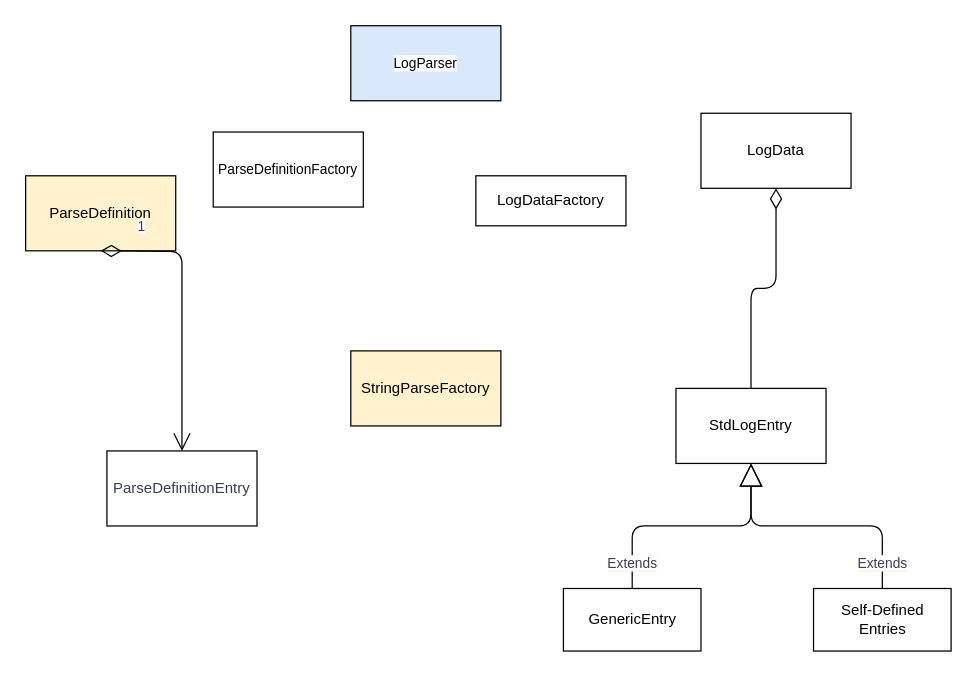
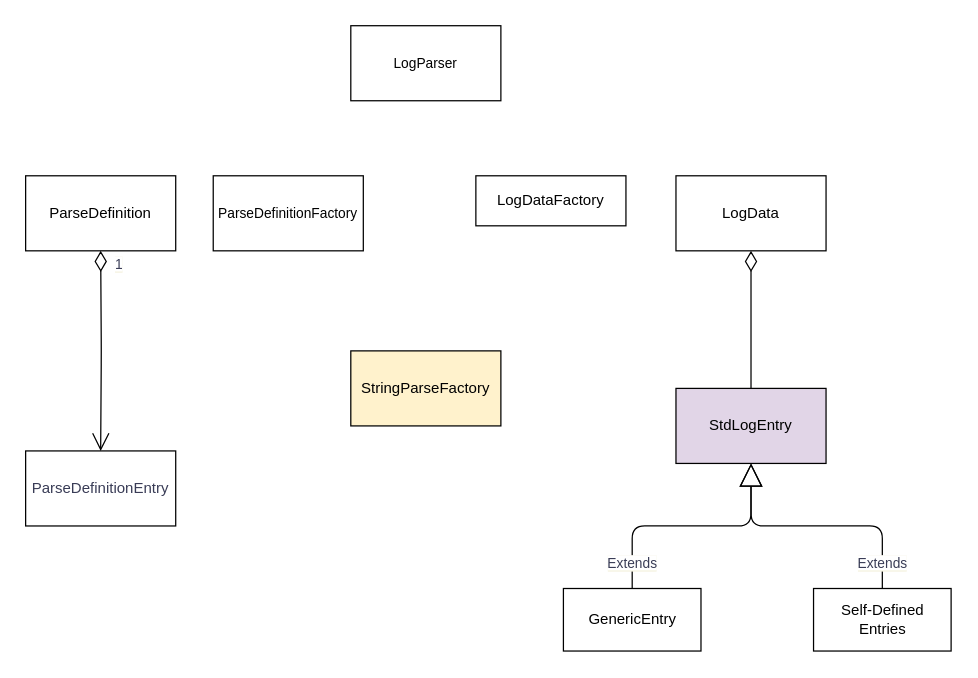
(426, 63) -> (426, 63)
(776, 151) -> (751, 213)
(288, 169) -> (288, 213)
(101, 213) -> (101, 213)
(751, 426) -> (751, 426)
(182, 488) -> (101, 488)
